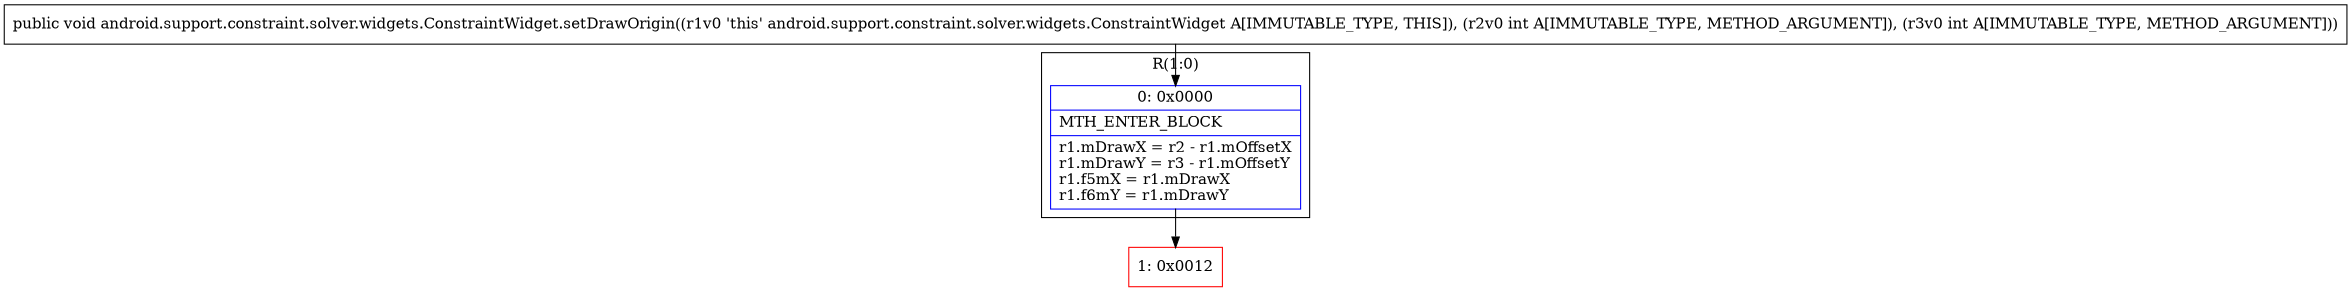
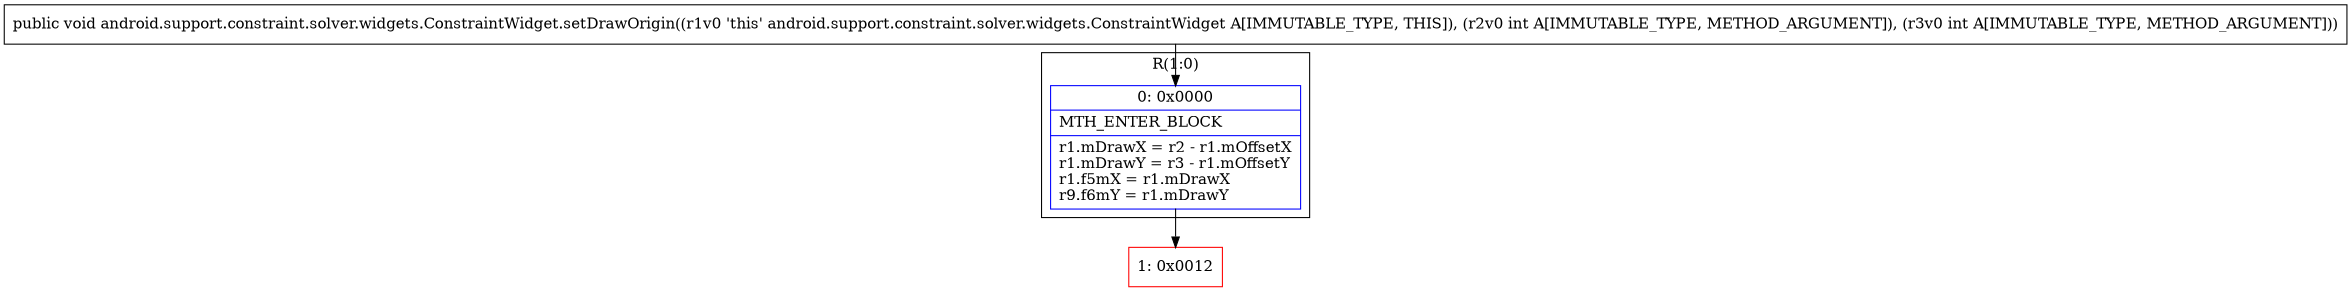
(1144, 196) -> (1144, 196)
